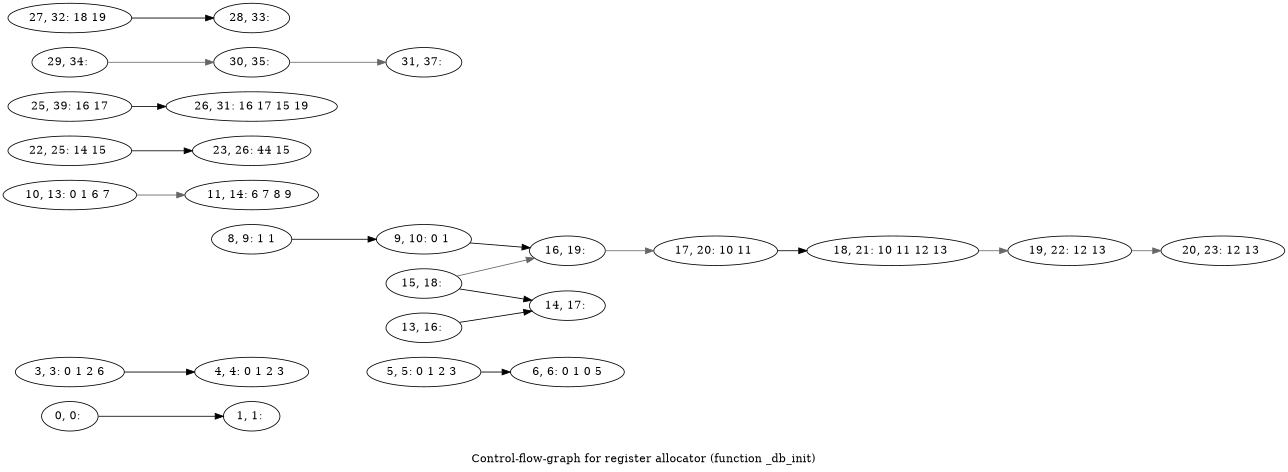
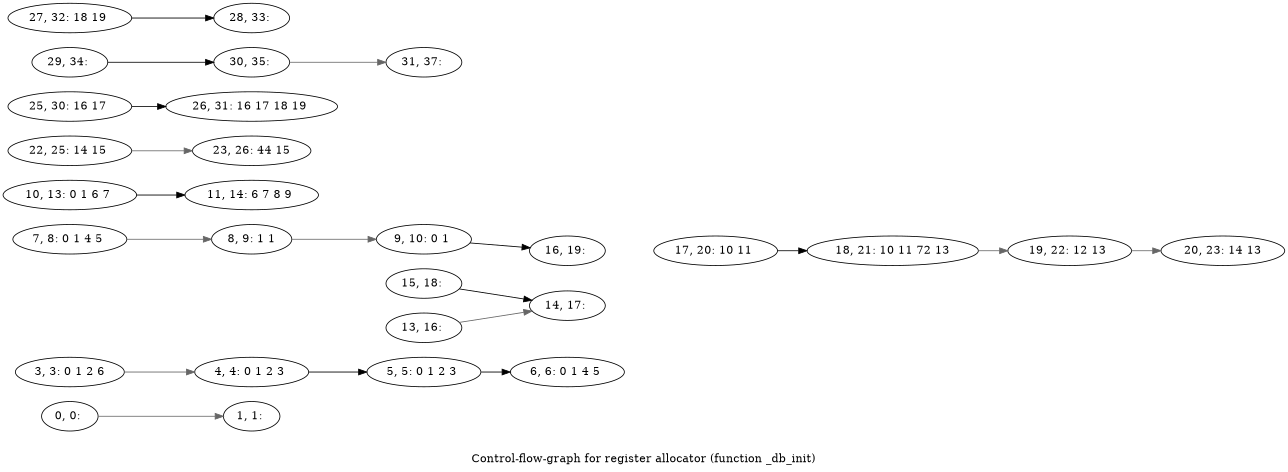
(157, 62) -> (157, 62)
(70, 107) -> (70, 107)
(252, 107) -> (252, 107)
(158, 151) -> (158, 151)
(157, 195) -> (157, 195)
none -> (70, 239)
(330, 239) -> (330, 239)
(625, 251) -> none
(893, 251) -> (893, 251)
(1223, 251) -> (1223, 251)
(492, 268) -> none
(492, 317) -> (492, 317)
(155, 372) -> (155, 372)
none -> (334, 372)
(567, 372) -> (567, 372)
(157, 416) -> (157, 416)
